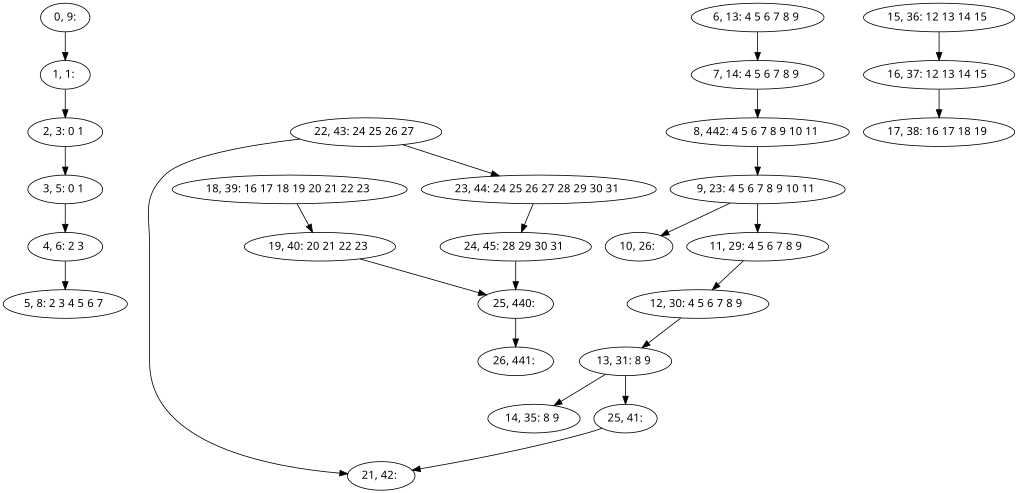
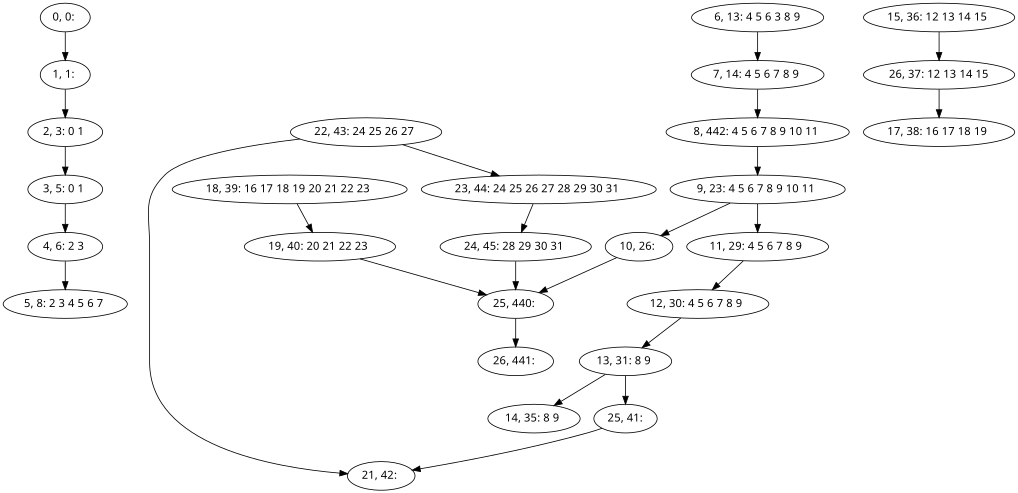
(65, 18) -> (65, 18)
(758, 18) -> (758, 18)
(939, 75) -> (939, 75)
none -> (582, 273)
